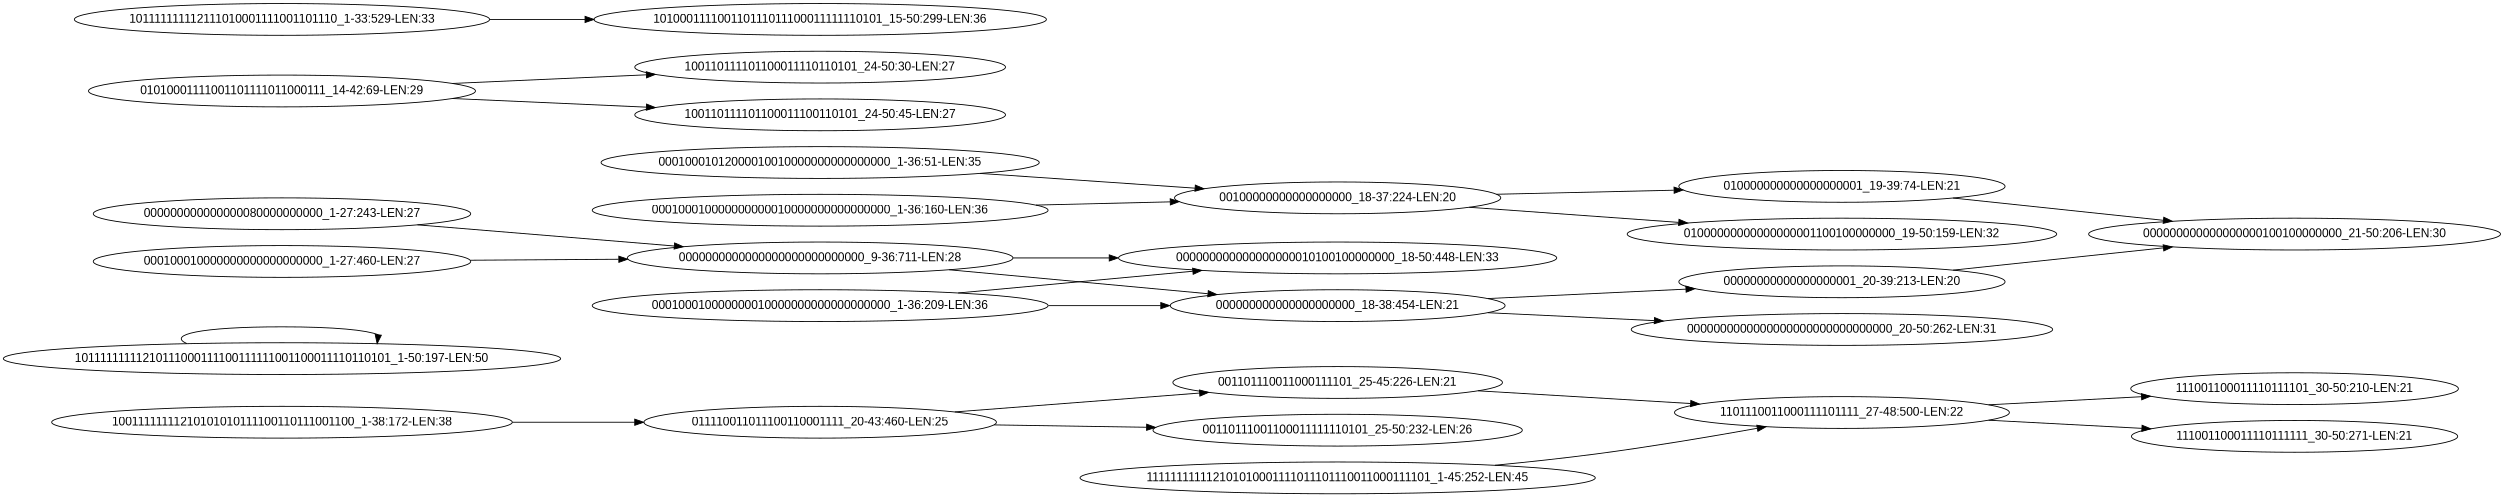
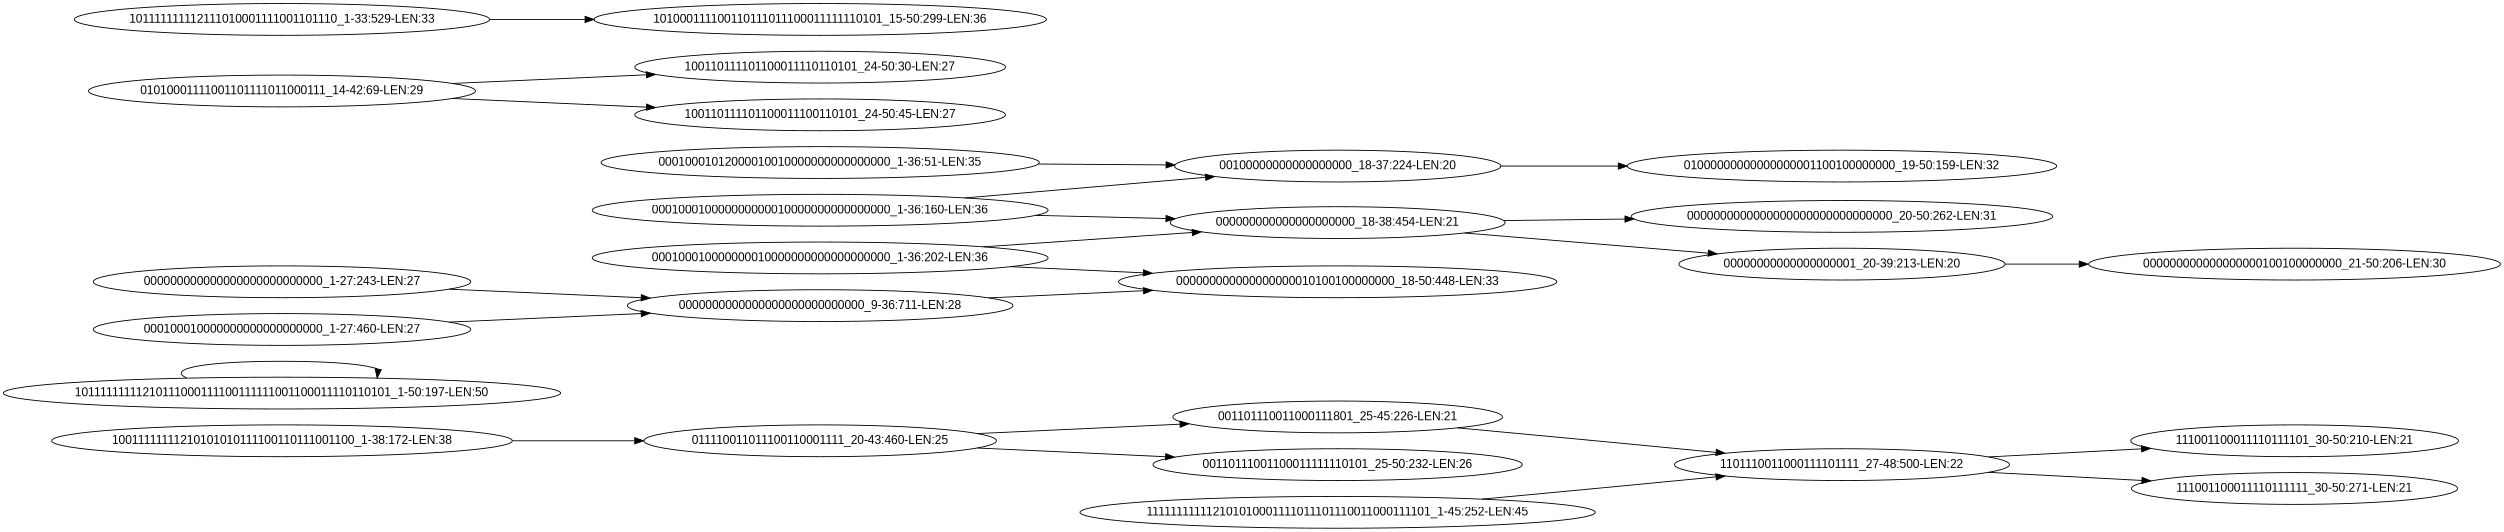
(1842, 186) -> none
(282, 214) -> (282, 282)
(1046, 279) -> (1101, 217)
(820, 306) -> (820, 258)
(1338, 382) -> (1338, 417)
